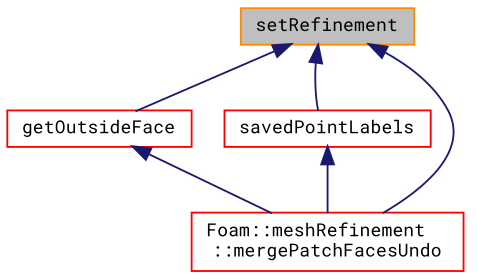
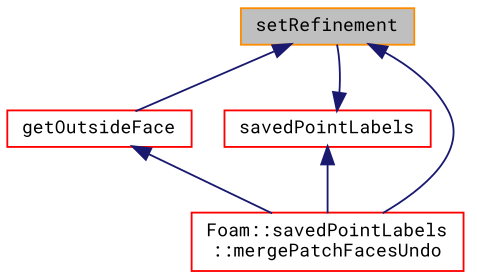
(315, 87) -> (340, 69)
(328, 242) -> (328, 242)
